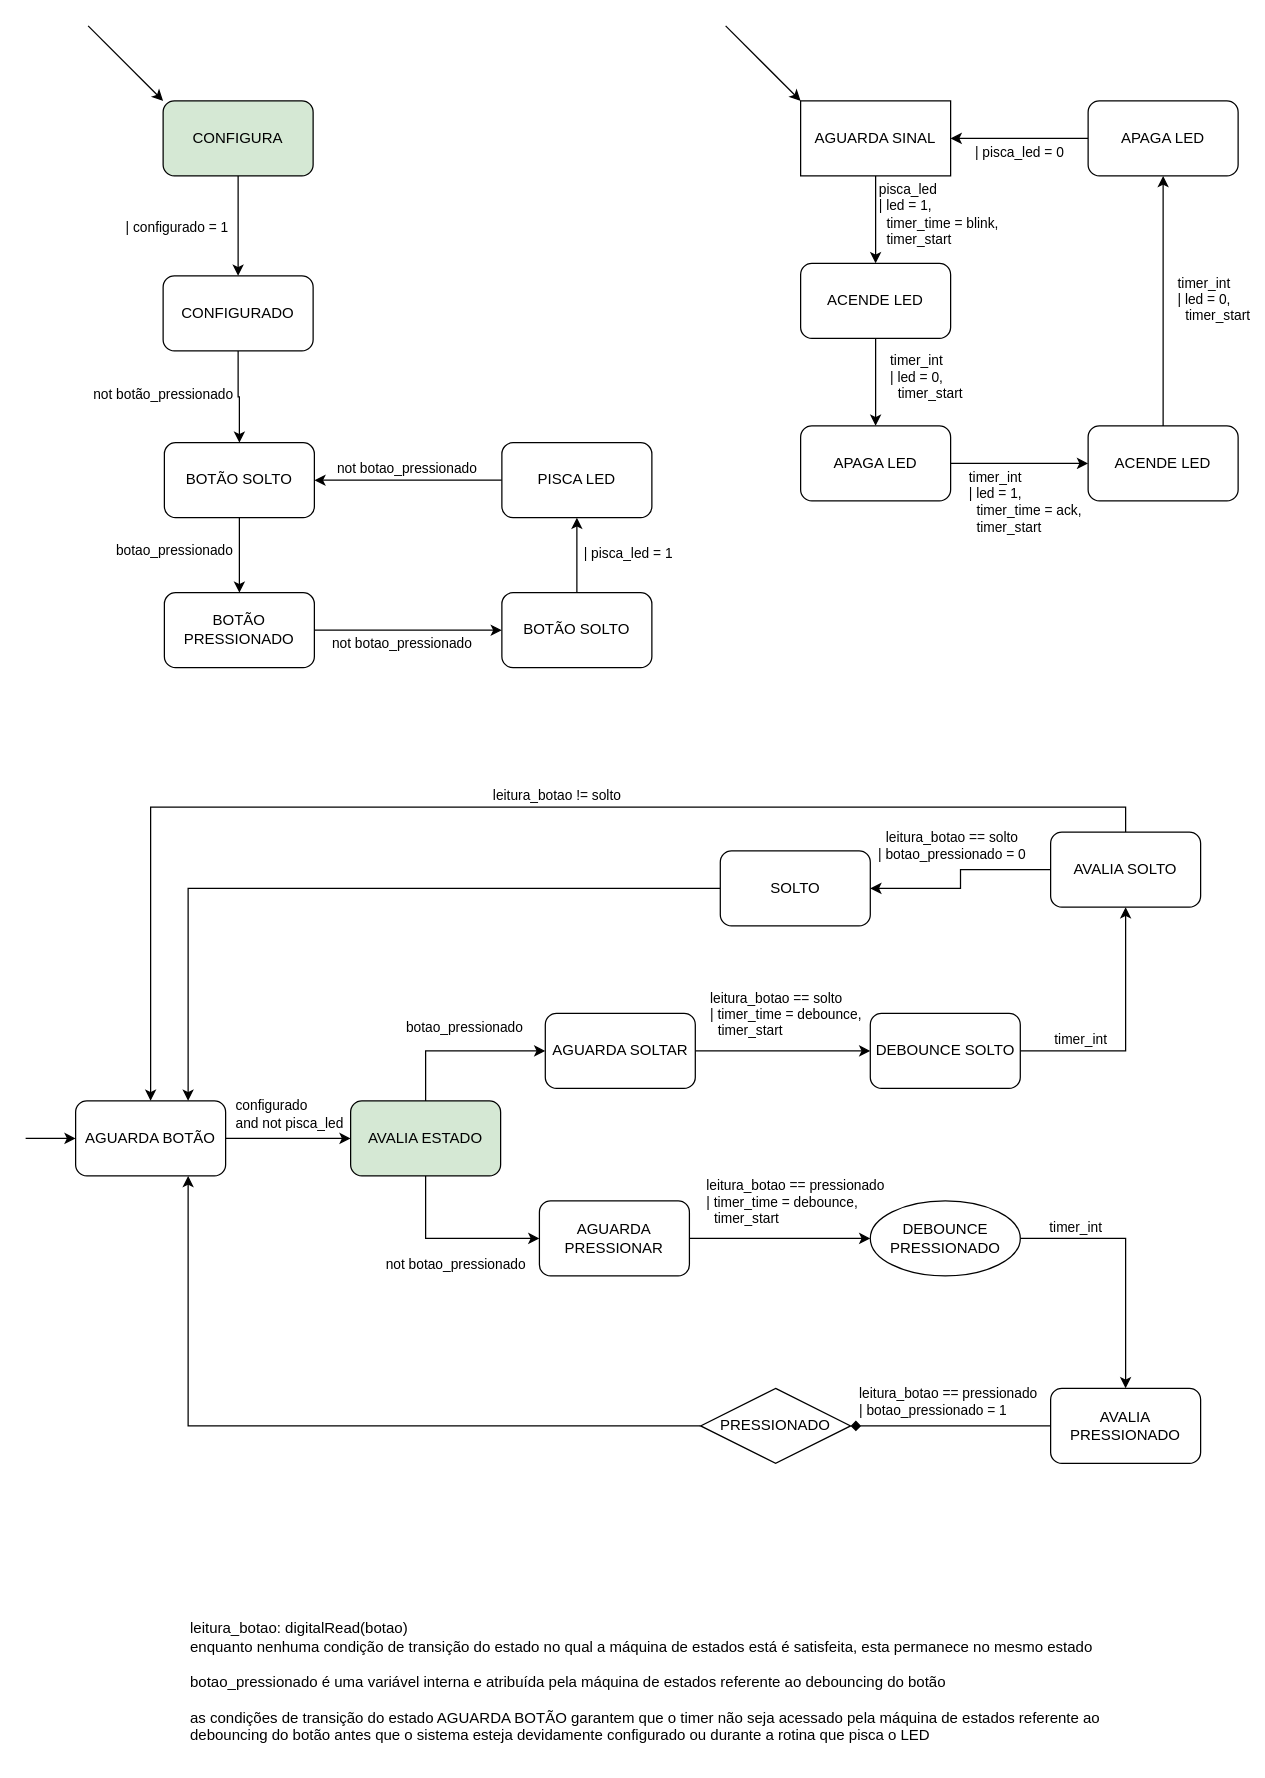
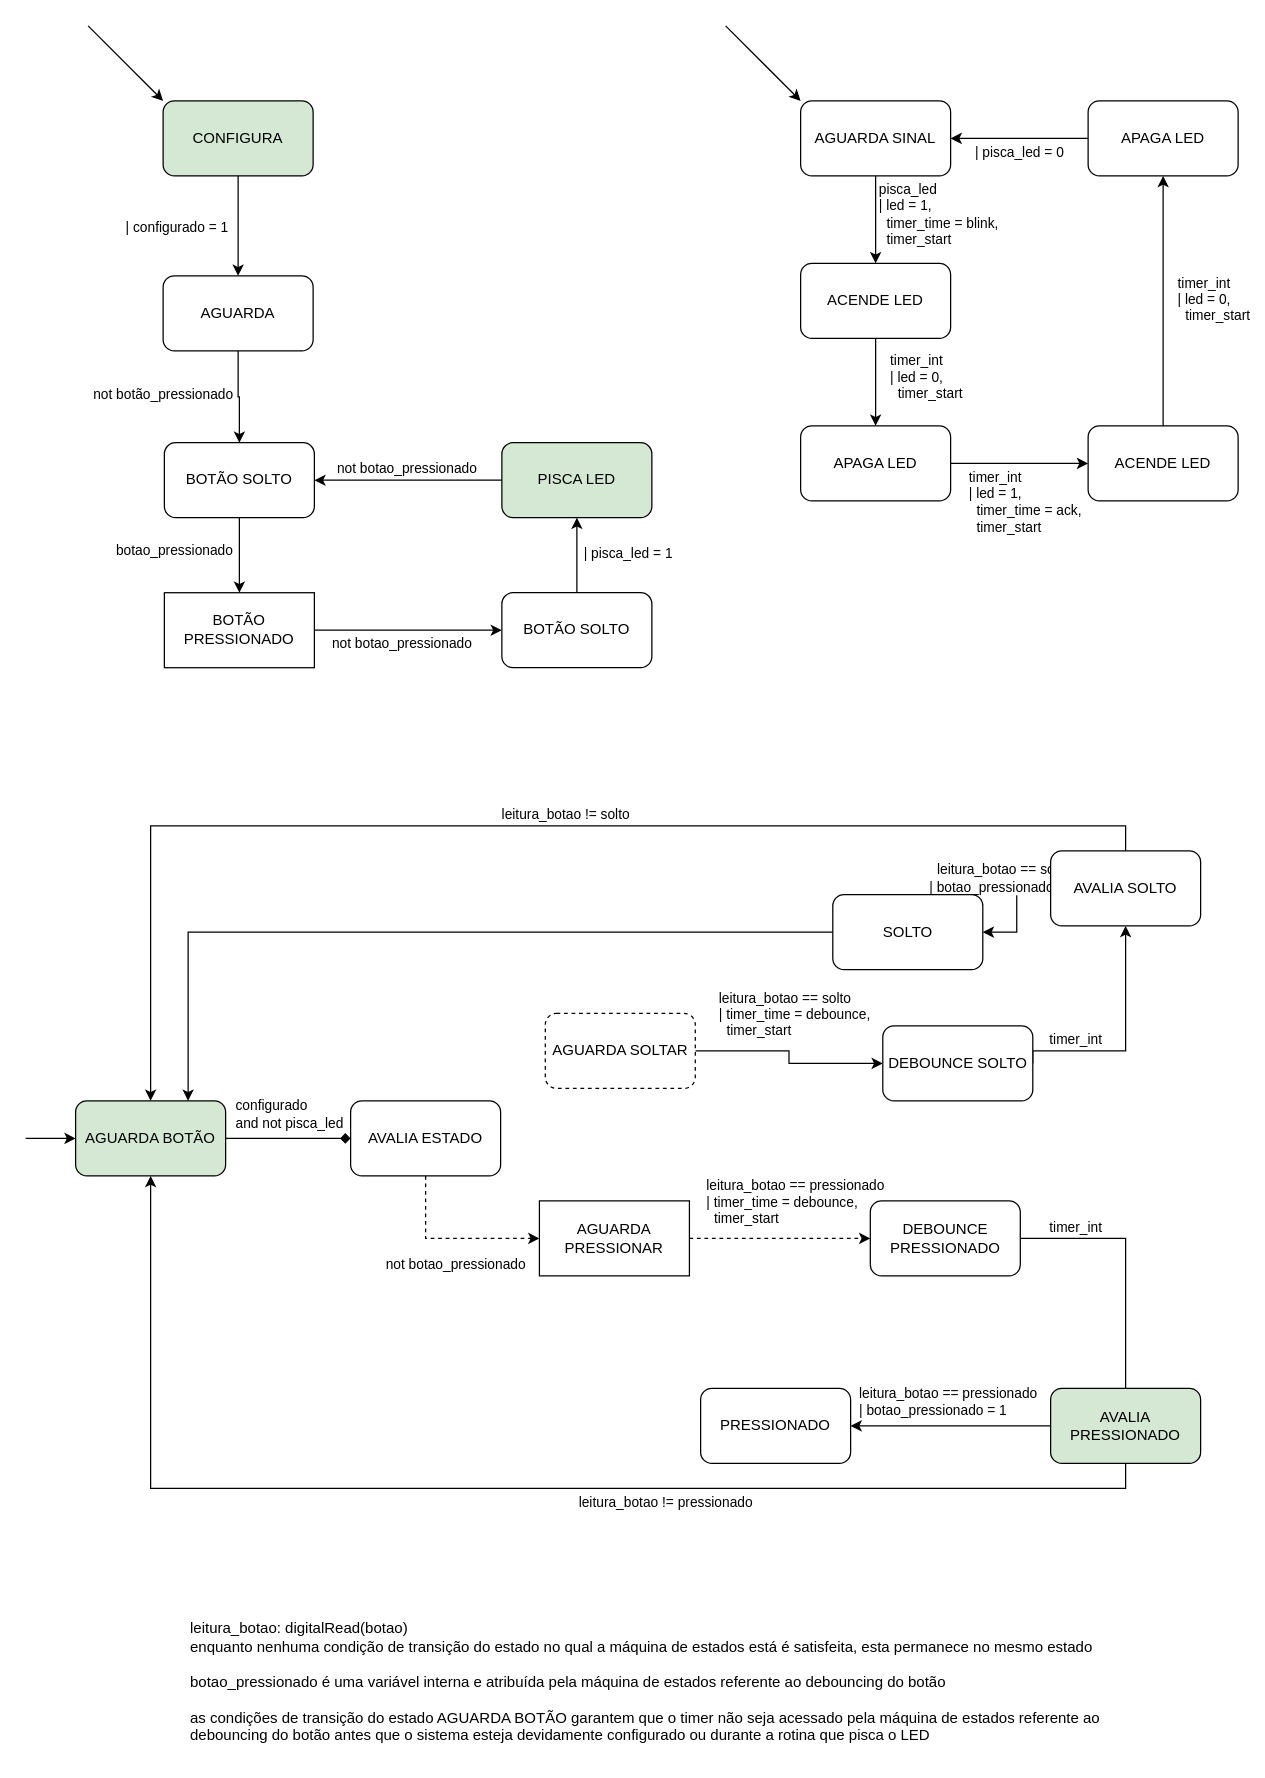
(876, 138) -> (876, 138)
(238, 313) -> (238, 313)
(577, 480) -> (577, 480)
(239, 630) -> (239, 630)
(1126, 869) -> (1126, 888)
(795, 888) -> (908, 932)
(456, 1051) -> none
(620, 1051) -> (620, 1051)
(945, 1051) -> (958, 1063)
(151, 1138) -> (151, 1138)
(341, 1138) -> (340, 1138)
(426, 1138) -> (426, 1138)
(447, 1238) -> (447, 1238)
(614, 1238) -> (614, 1238)
(777, 1238) -> (777, 1238)
(945, 1238) -> (945, 1238)
(1126, 1378) -> (1126, 1381)
(323, 1426) -> none
(776, 1426) -> (776, 1426)
(861, 1426) -> (861, 1426)
(1126, 1426) -> (1126, 1426)
none -> (499, 1488)
